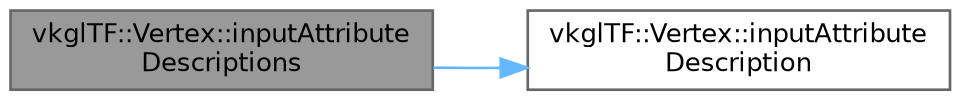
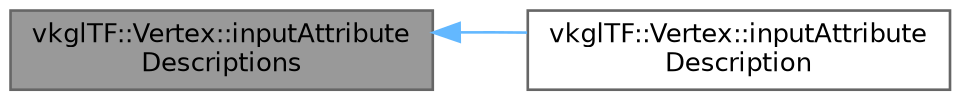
(467, 68) -> (494, 32)
